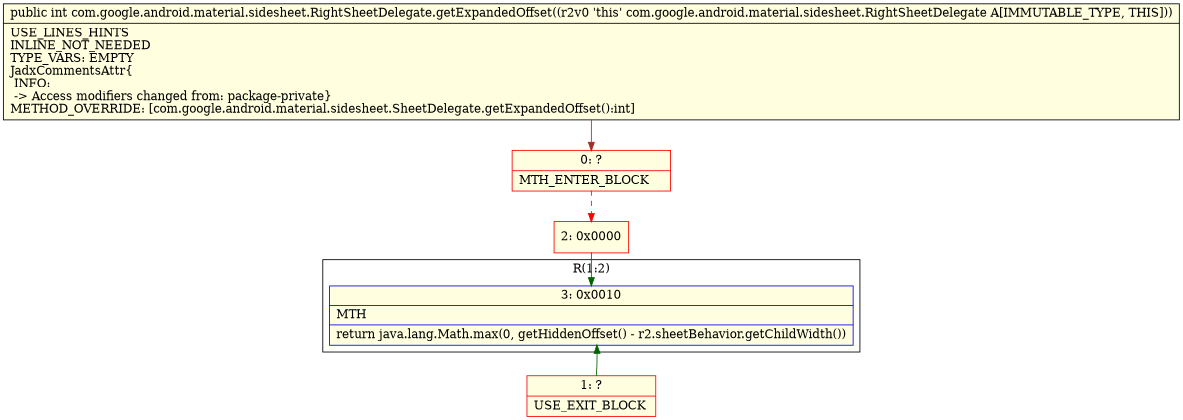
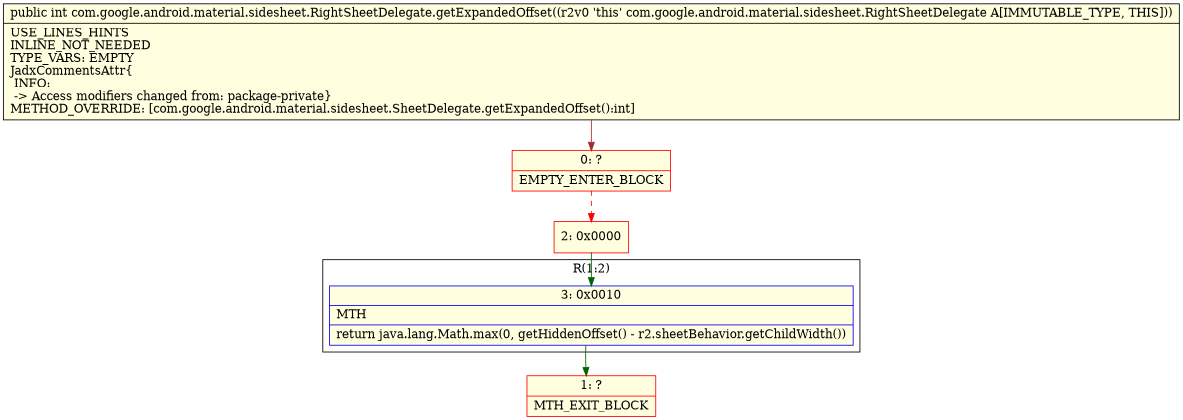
(584, 180) -> (591, 180)
(597, 365) -> (586, 357)
(590, 406) -> (591, 406)
